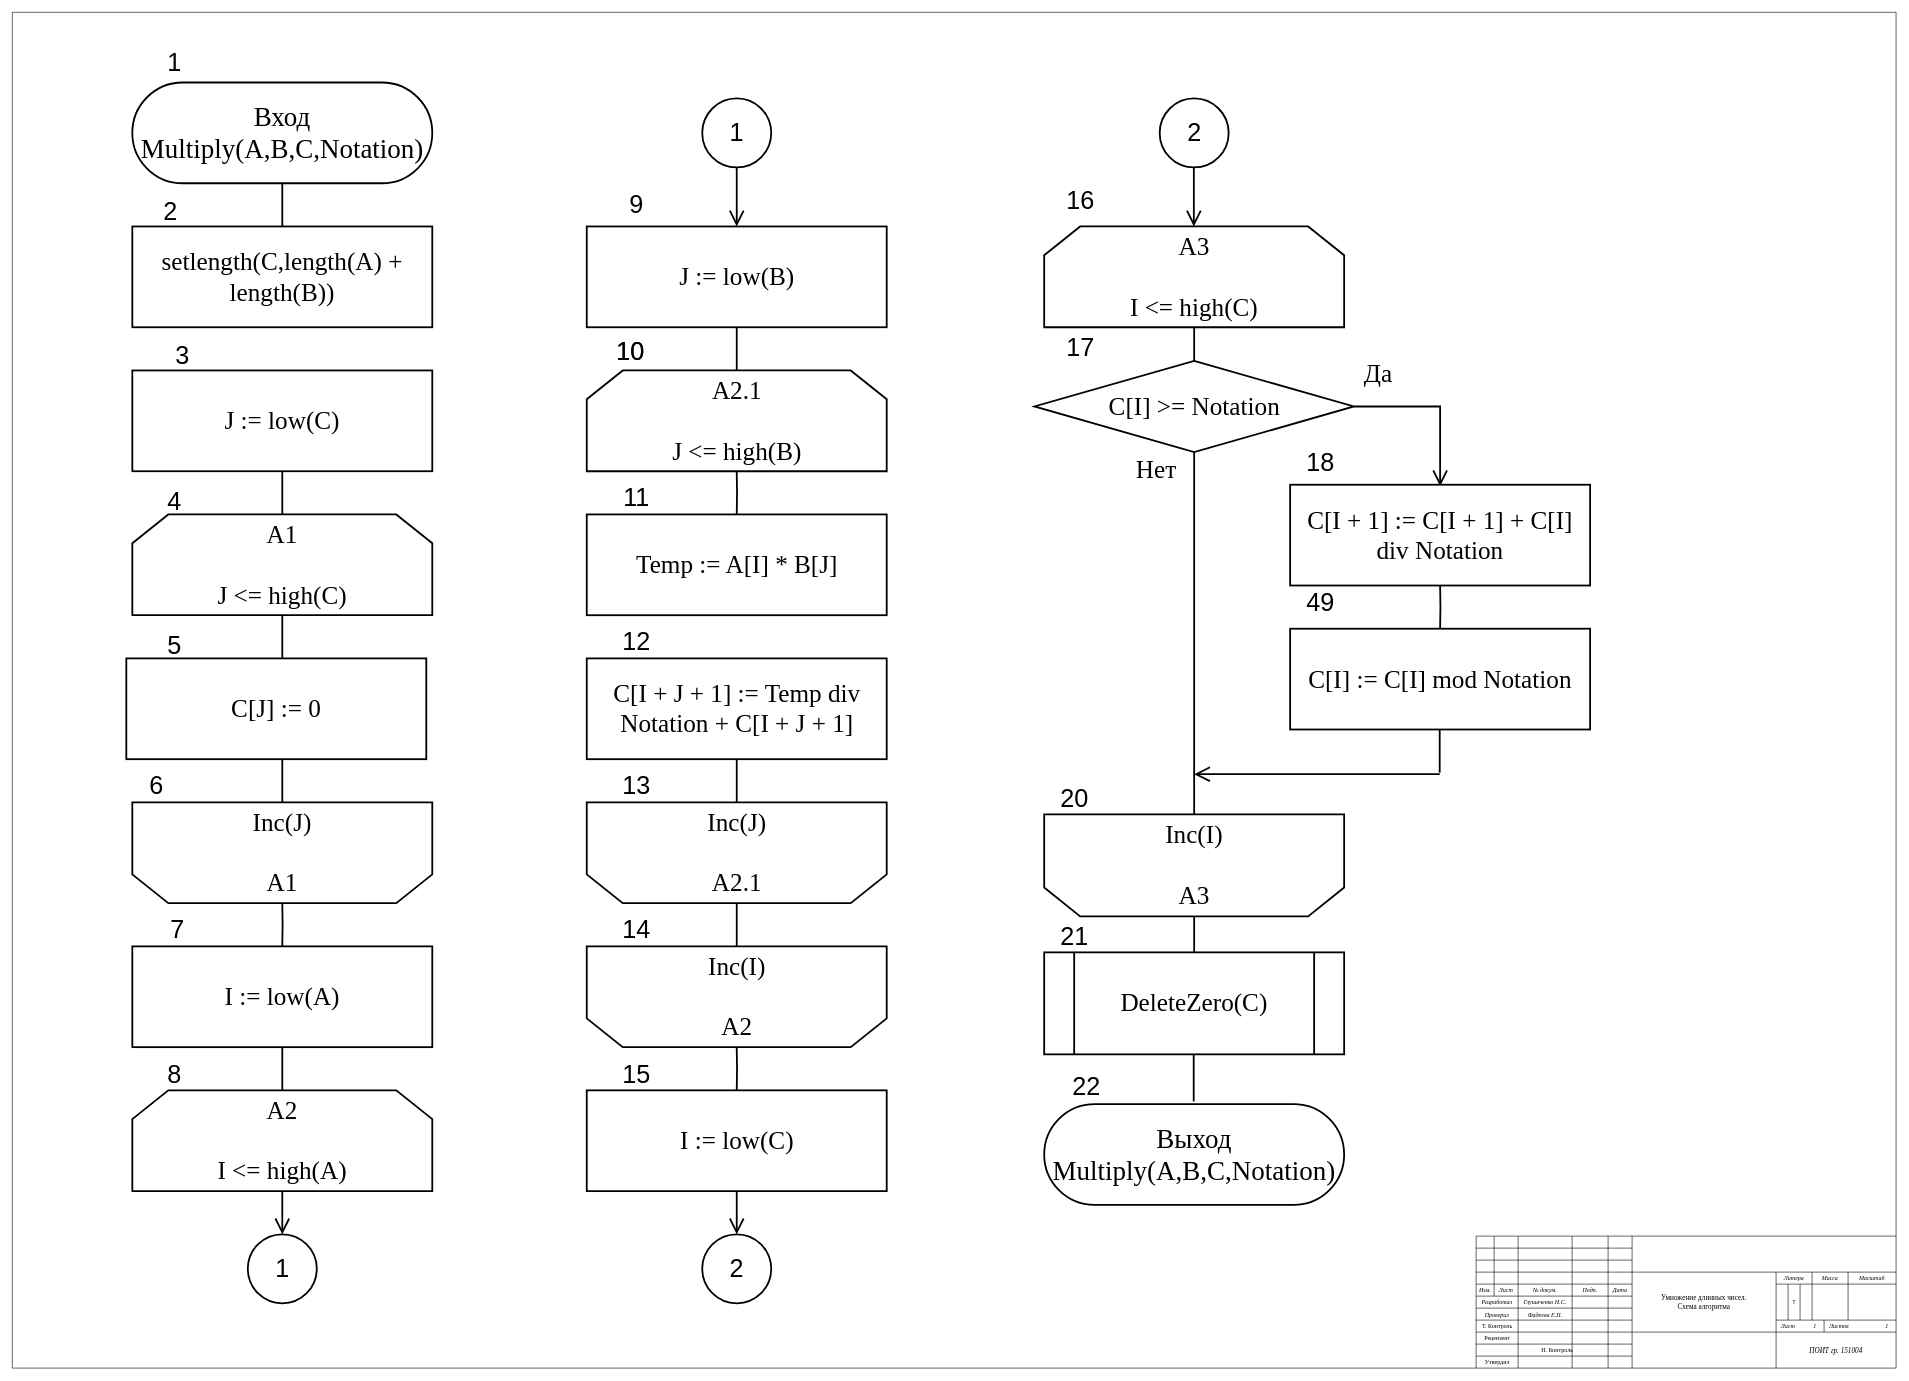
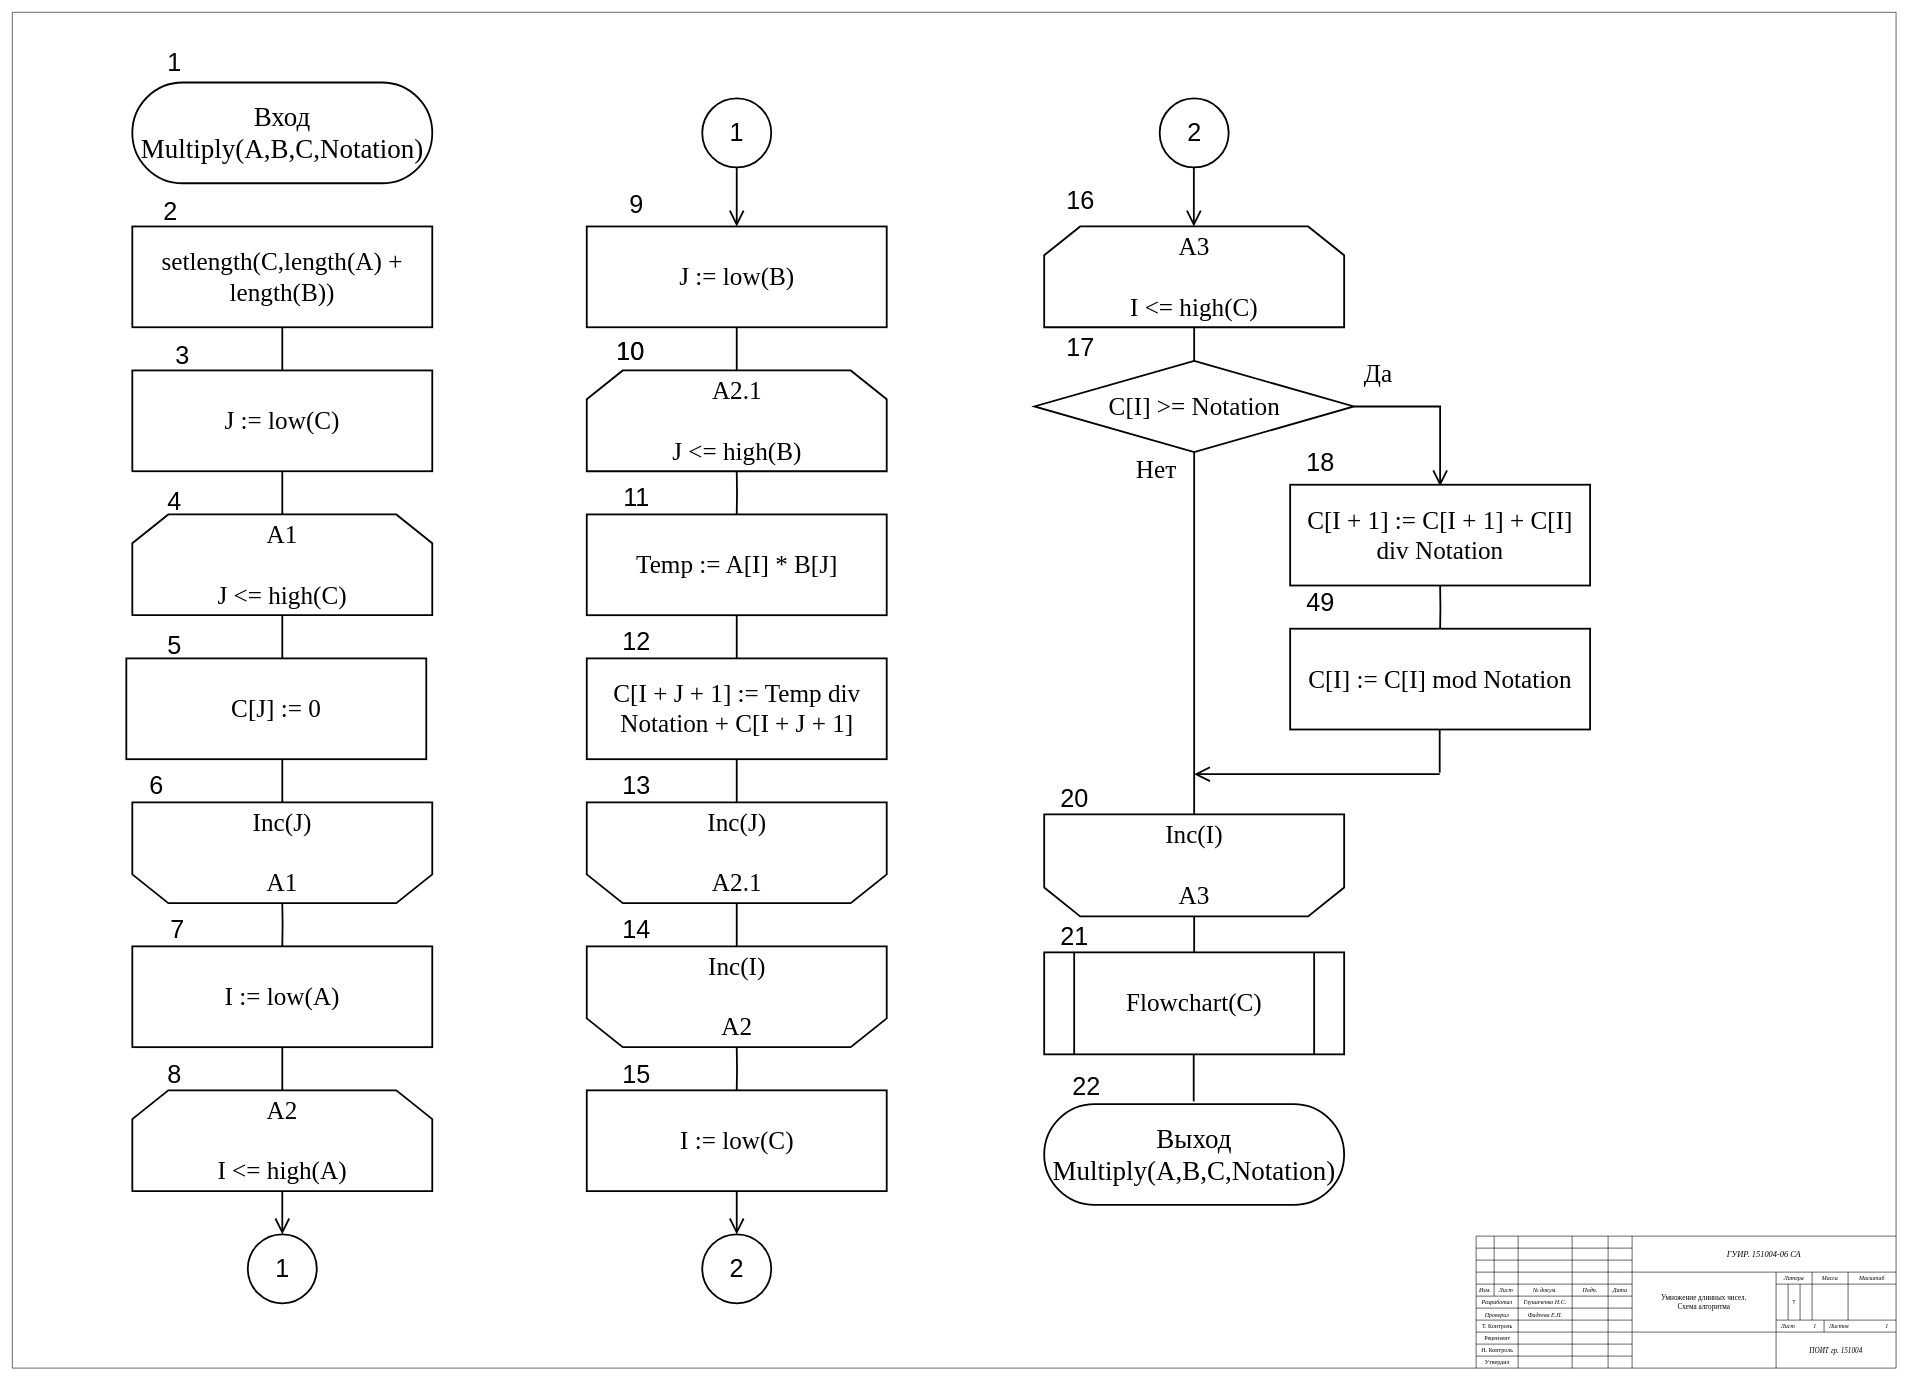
(282, 205) -> none
none -> (282, 348)
none -> (737, 636)
(1194, 1004) -> (1194, 1004)
none -> (1764, 1254)
(1557, 1350) -> (1497, 1350)
